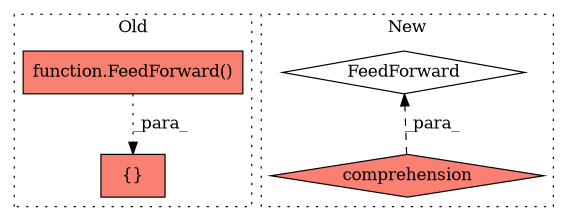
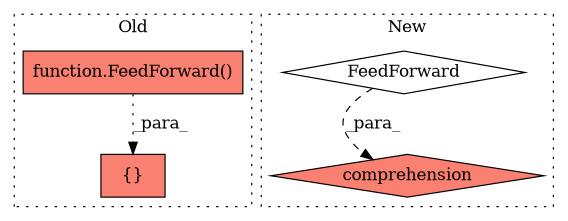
(406, 130) -> (344, 118)
